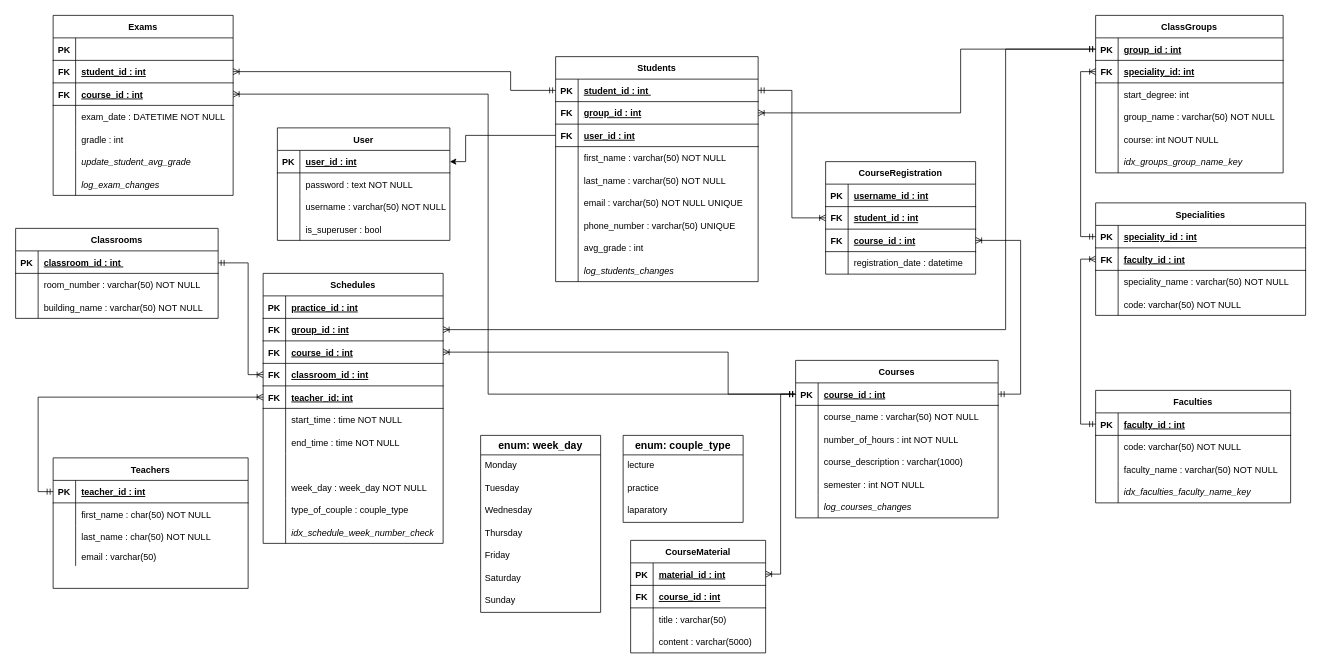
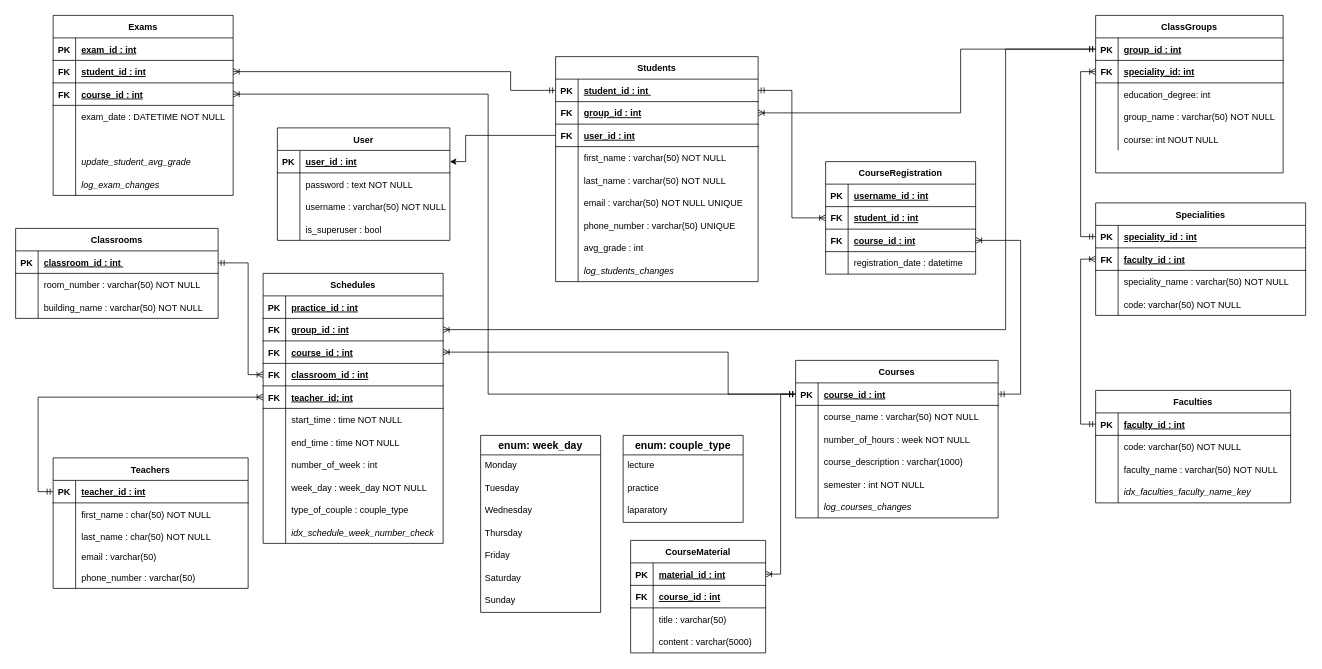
none -> (154, 49)
(1163, 95) -> (1172, 95)
(154, 139) -> none
(1200, 162) -> none
(892, 440) -> (896, 440)
none -> (364, 465)
none -> (162, 577)
